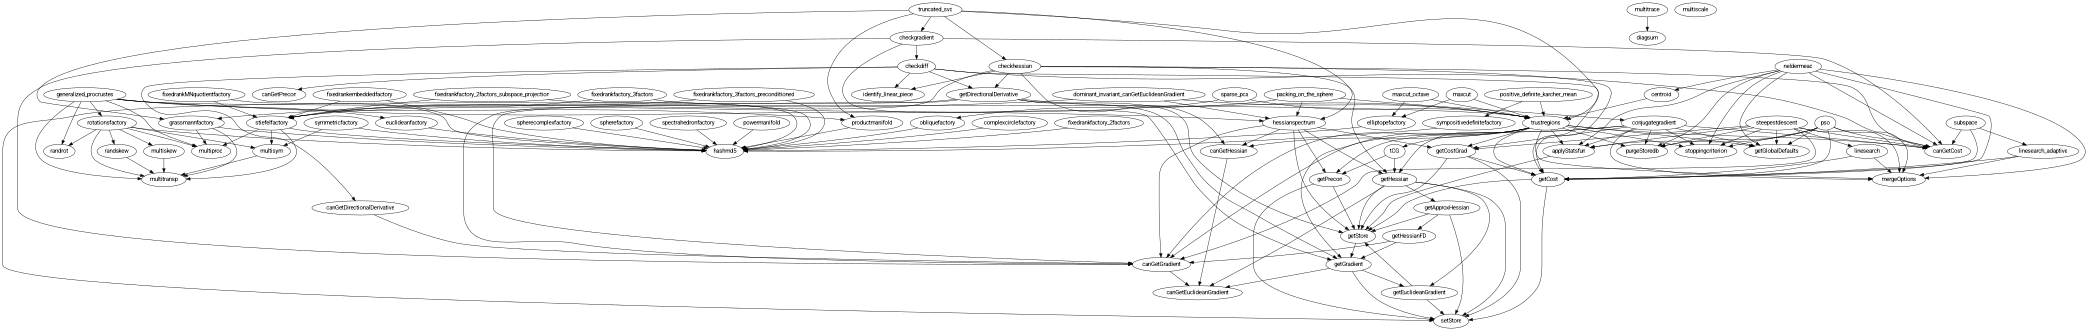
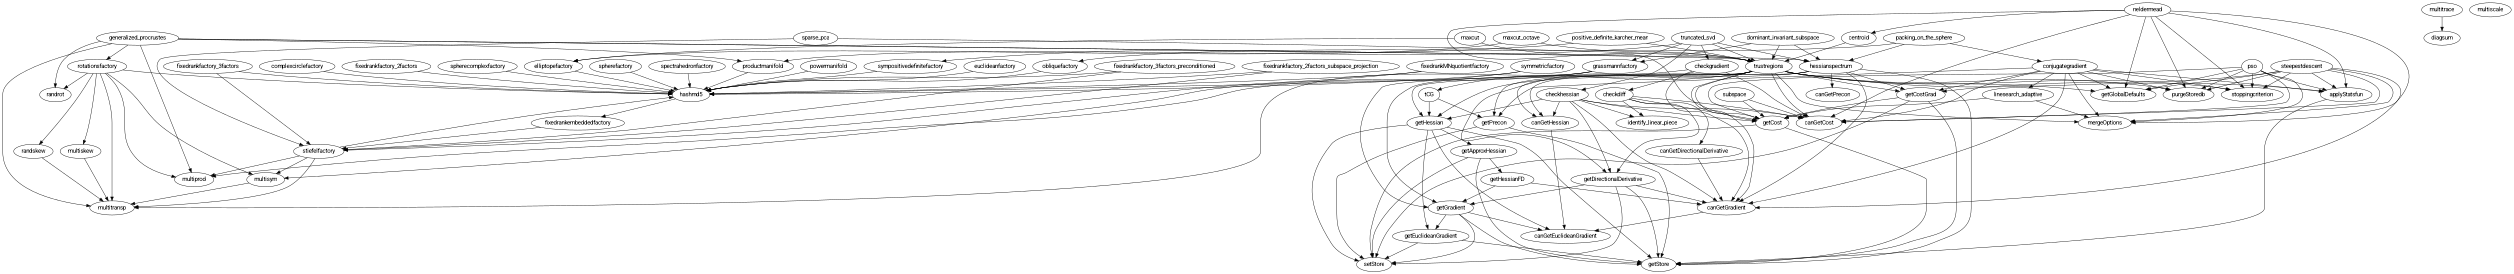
(570, 73) -> (1832, 79)
(1129, 95) -> (1783, 38)
(1274, 104) -> (1507, 90)
(249, 107) -> none
(2001, 136) -> (2047, 77)
(542, 137) -> (640, 107)
(1867, 151) -> none
(1354, 249) -> (1534, 252)
